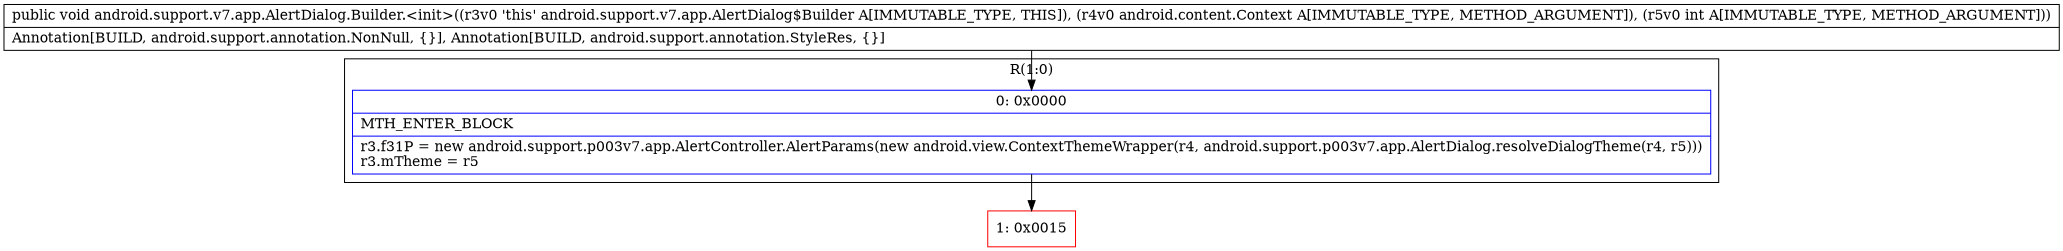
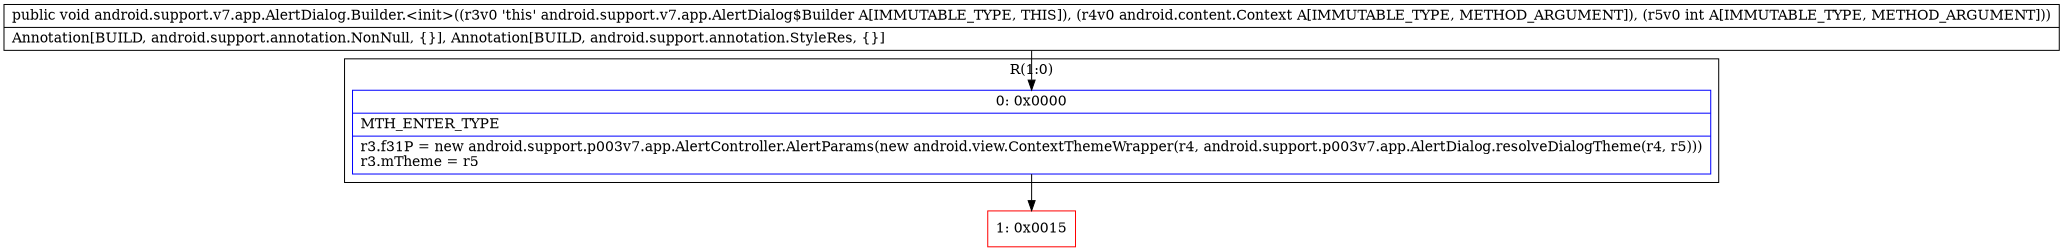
(437, 124) -> (430, 124)
